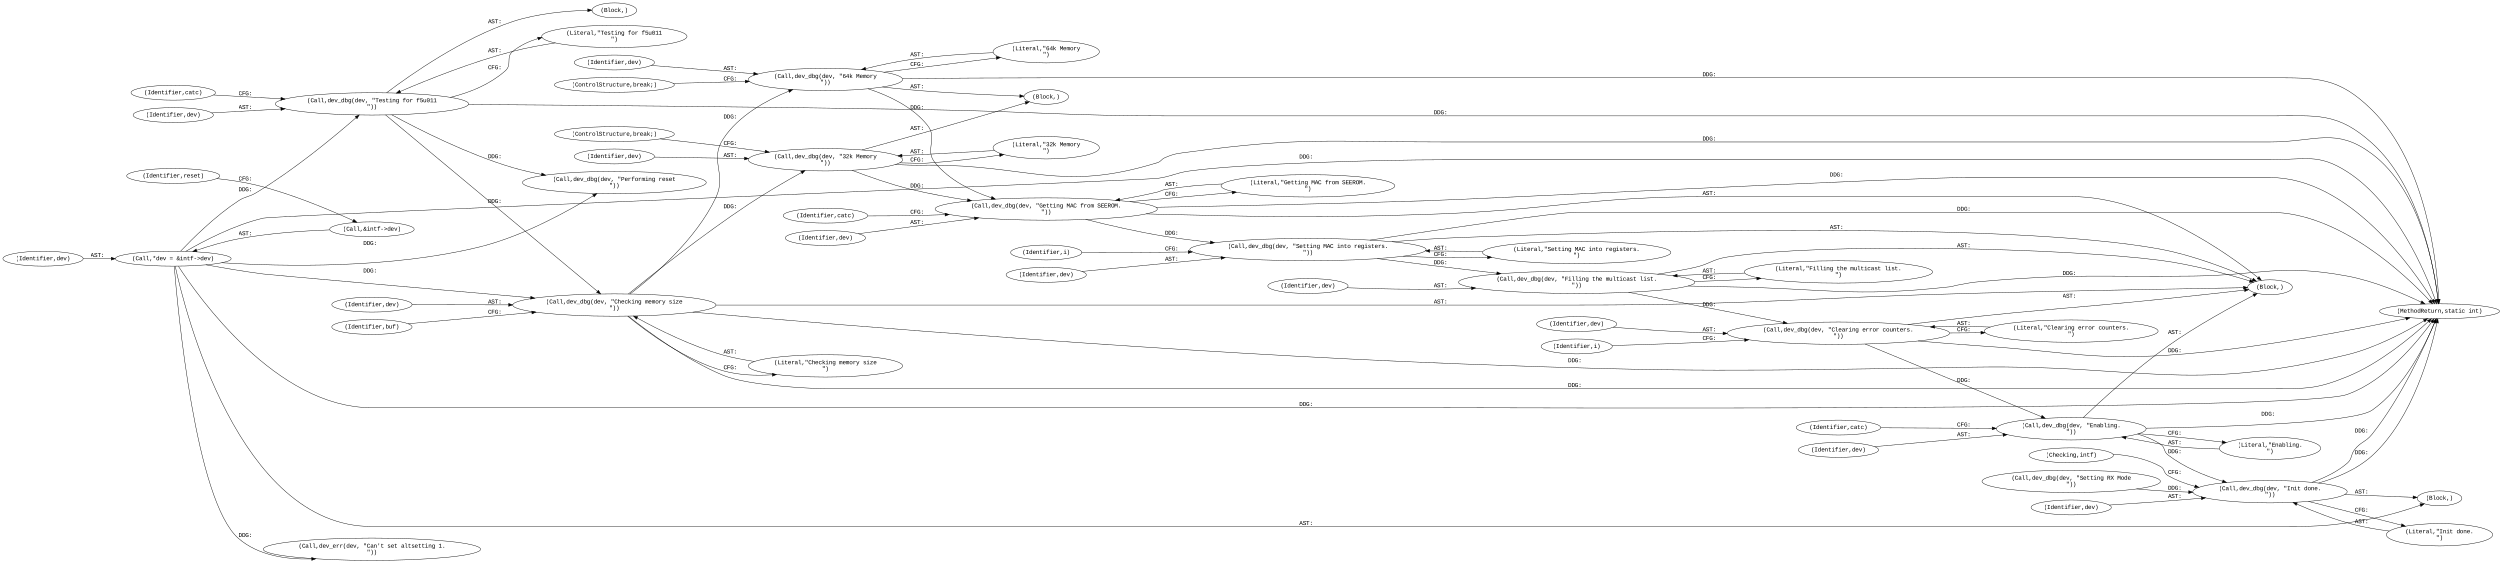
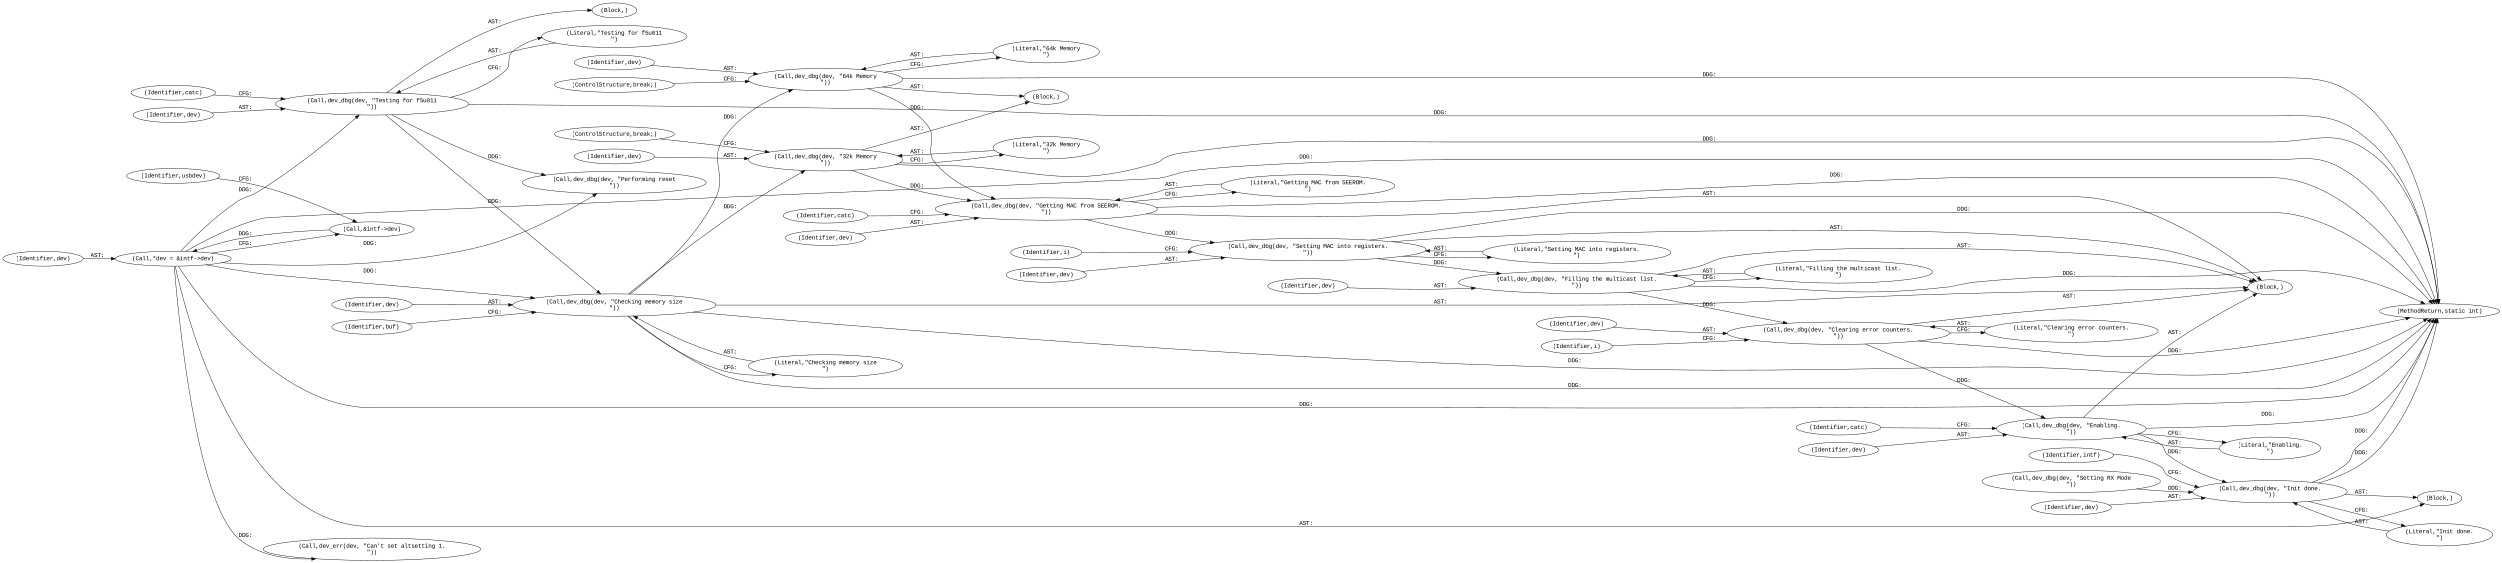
(173, 176) -> (173, 176)
(247, 234) -> (247, 234)
none -> (273, 244)
(2071, 455) -> (2071, 455)
